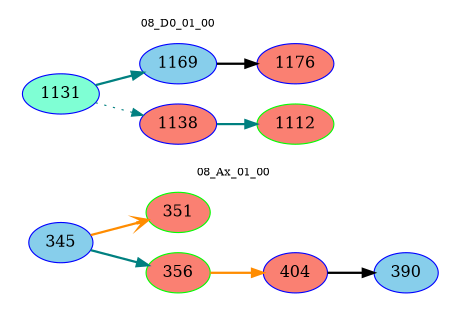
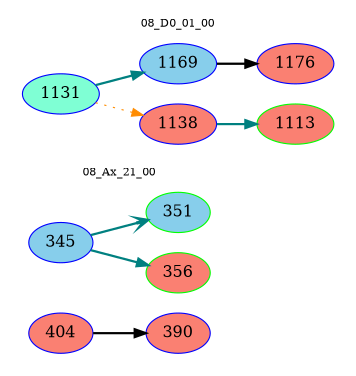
(114, 108) -> (114, 108)
(295, 124) -> (295, 124)
(234, 173) -> (120, 173)
(178, 212) -> (178, 212)
(114, 229) -> (114, 229)
(231, 273) -> none
(406, 273) -> (178, 333)
